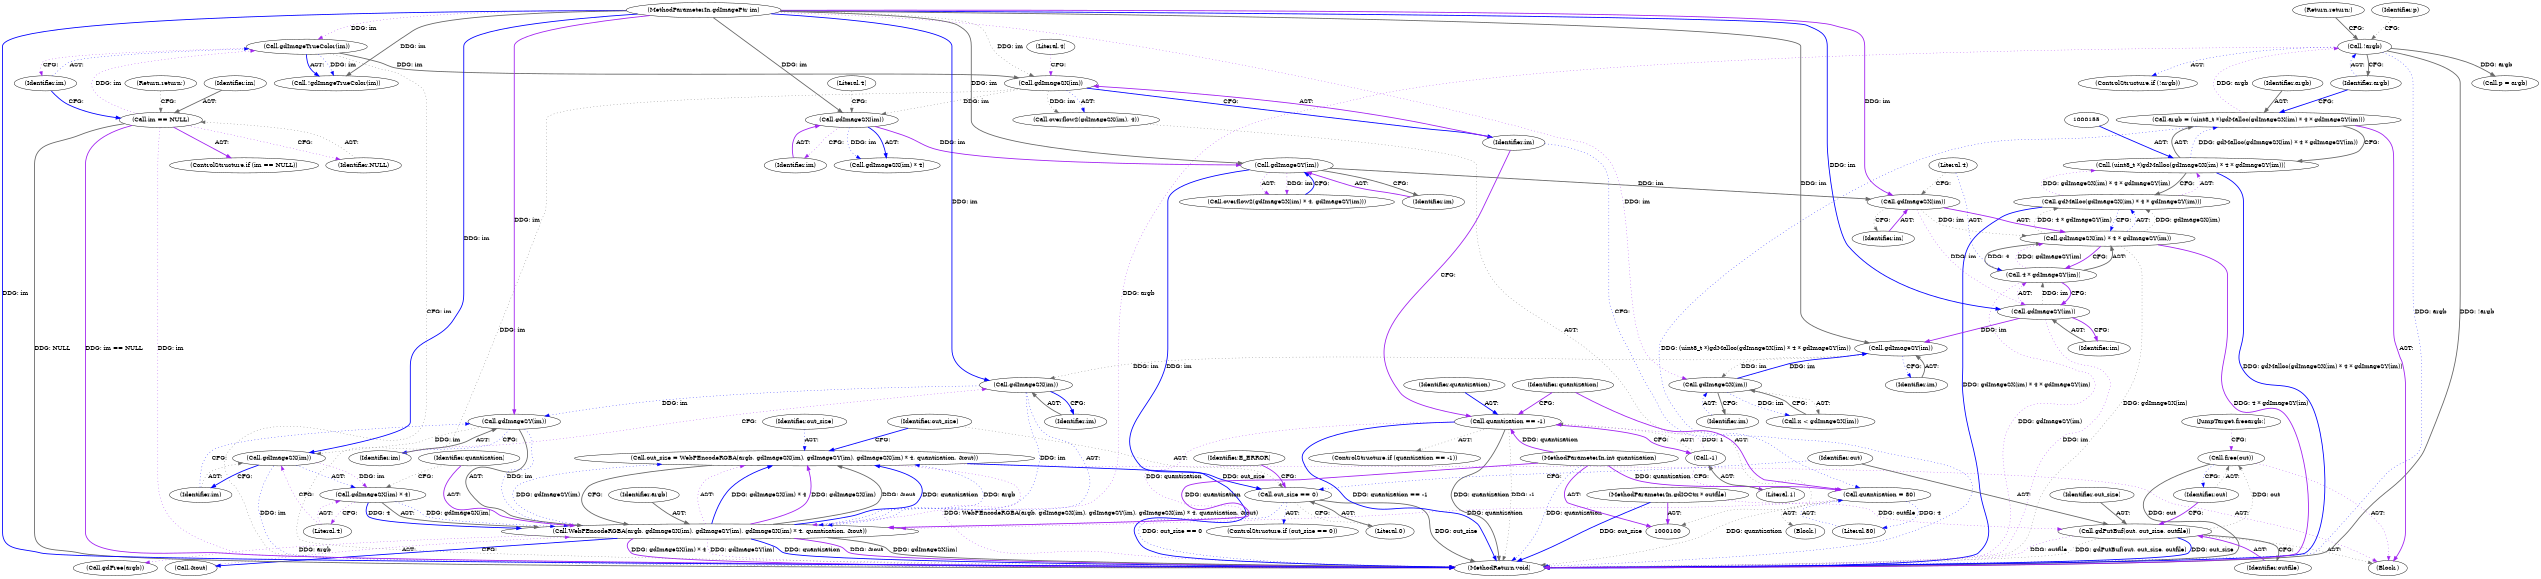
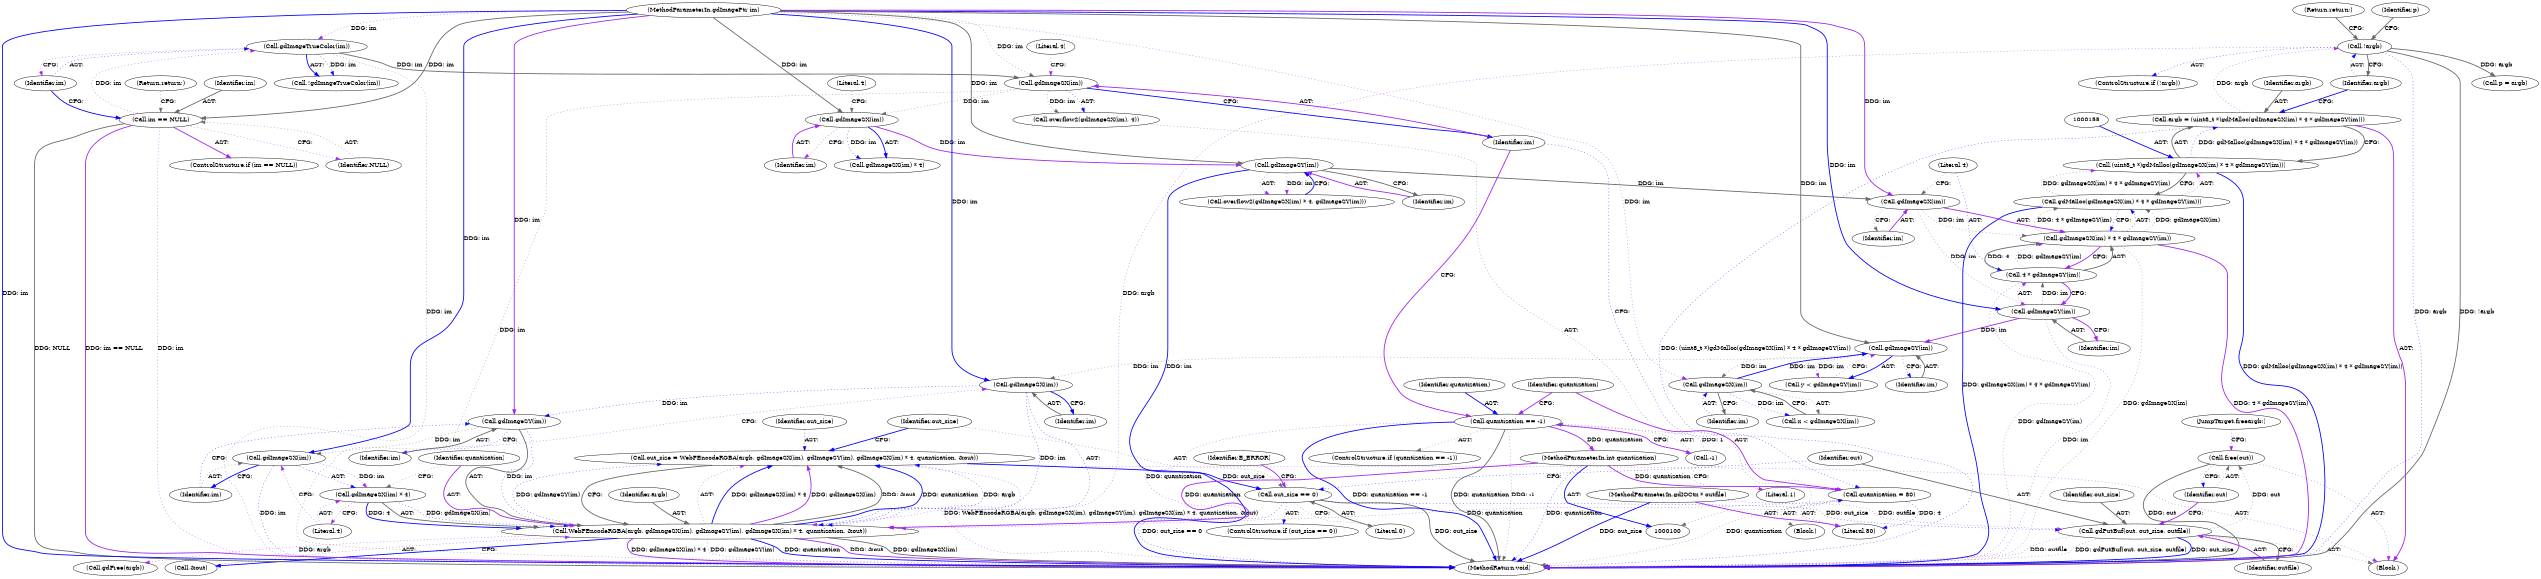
(481, 17) -> (429, 60)
(2384, 27) -> (2384, 27)
(439, 312) -> (439, 312)
none -> (1823, 385)
(1531, 447) -> (1572, 434)
(1729, 484) -> none
none -> (1670, 504)
(1594, 511) -> (1594, 511)
(1668, 511) -> (1765, 516)
